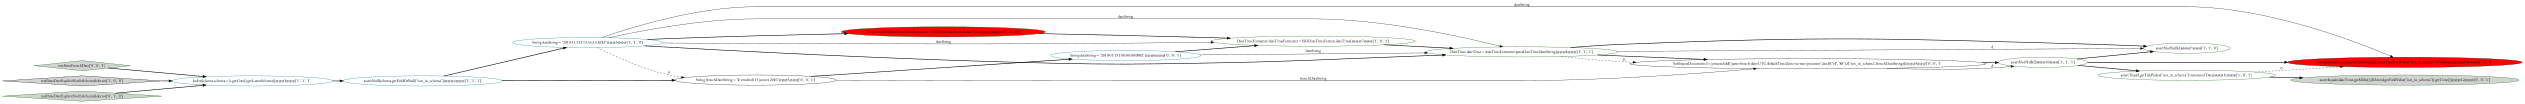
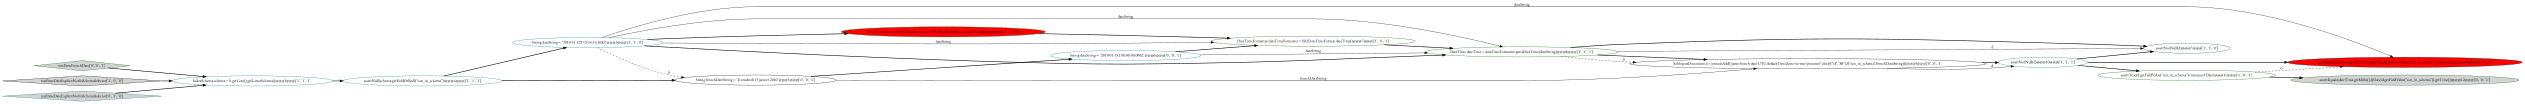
(2043, 62) -> (2043, 62)
(82, 96) -> (82, 96)
